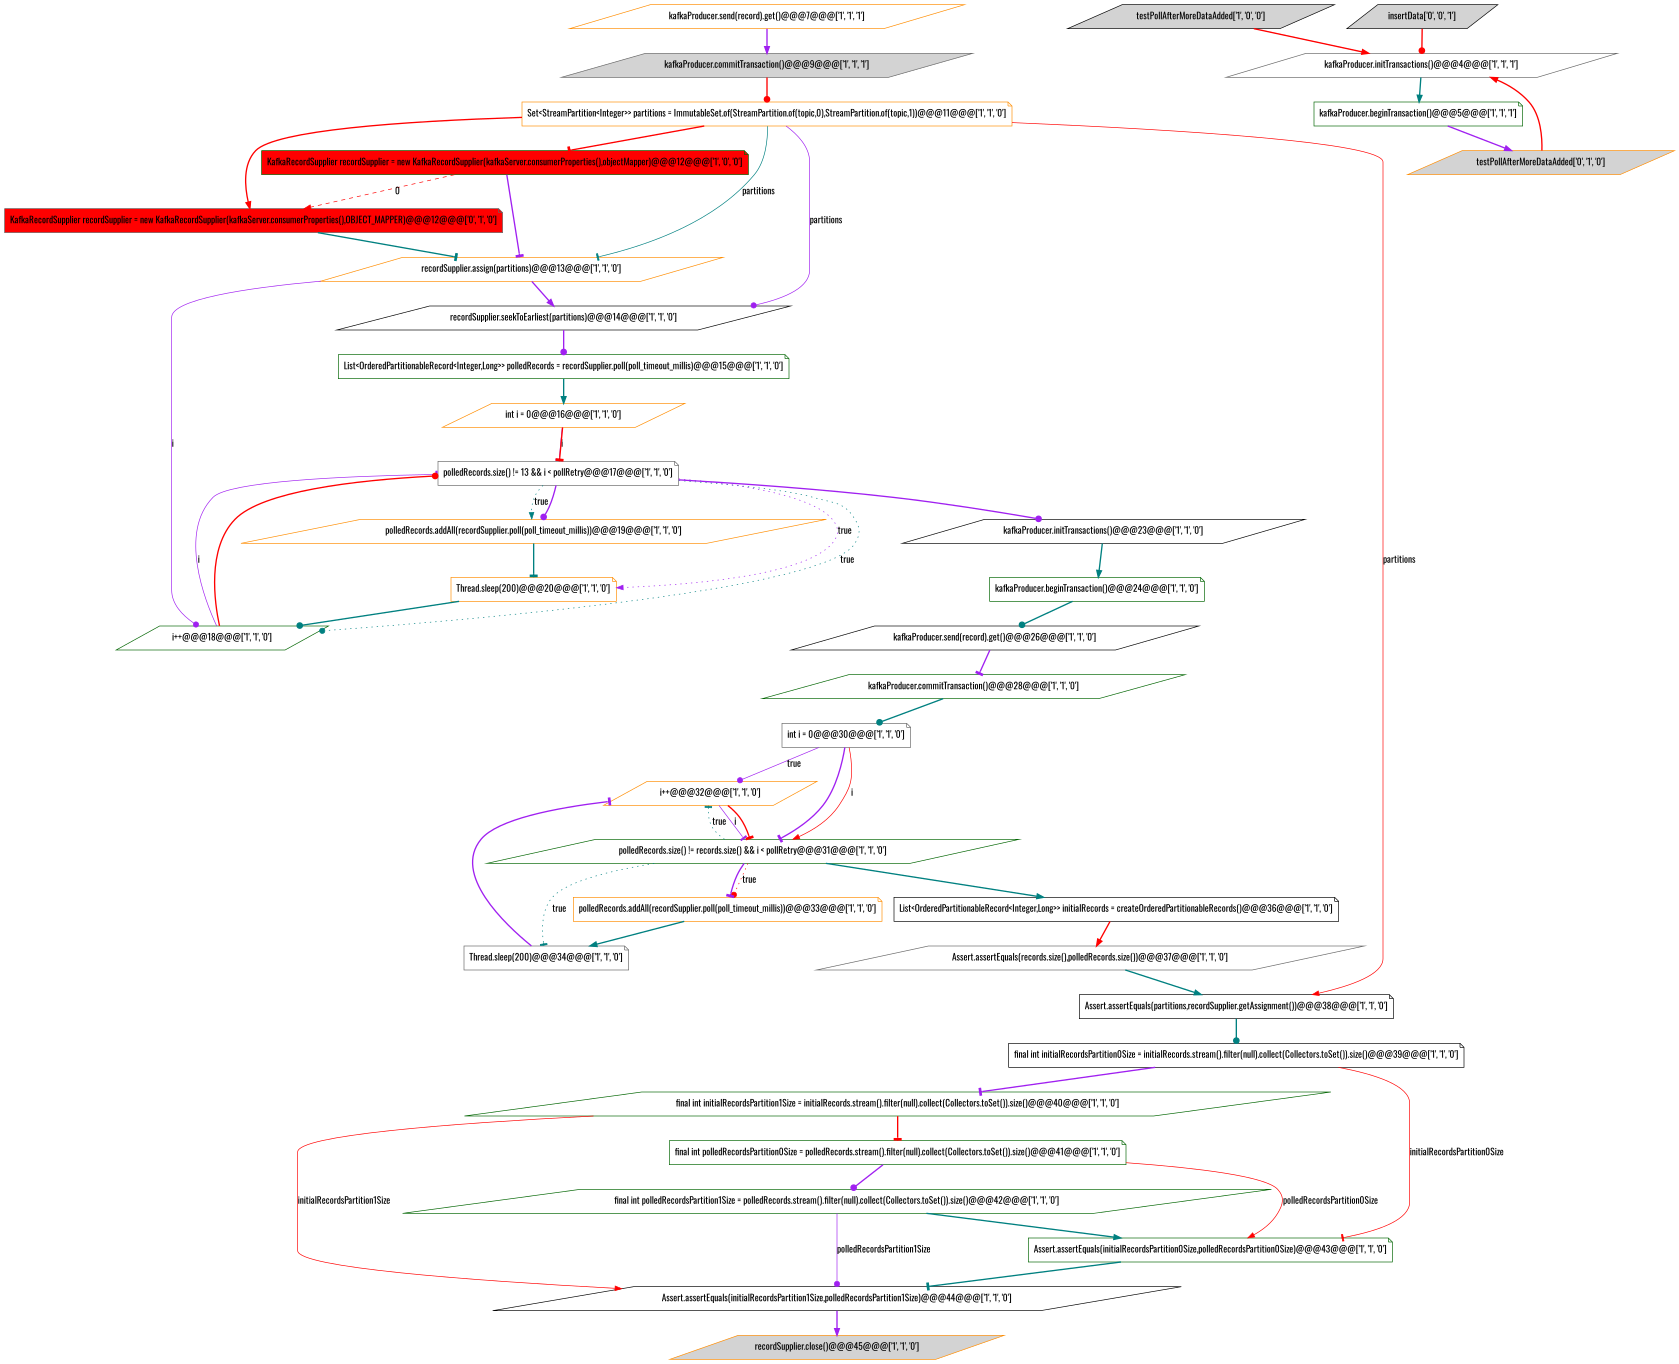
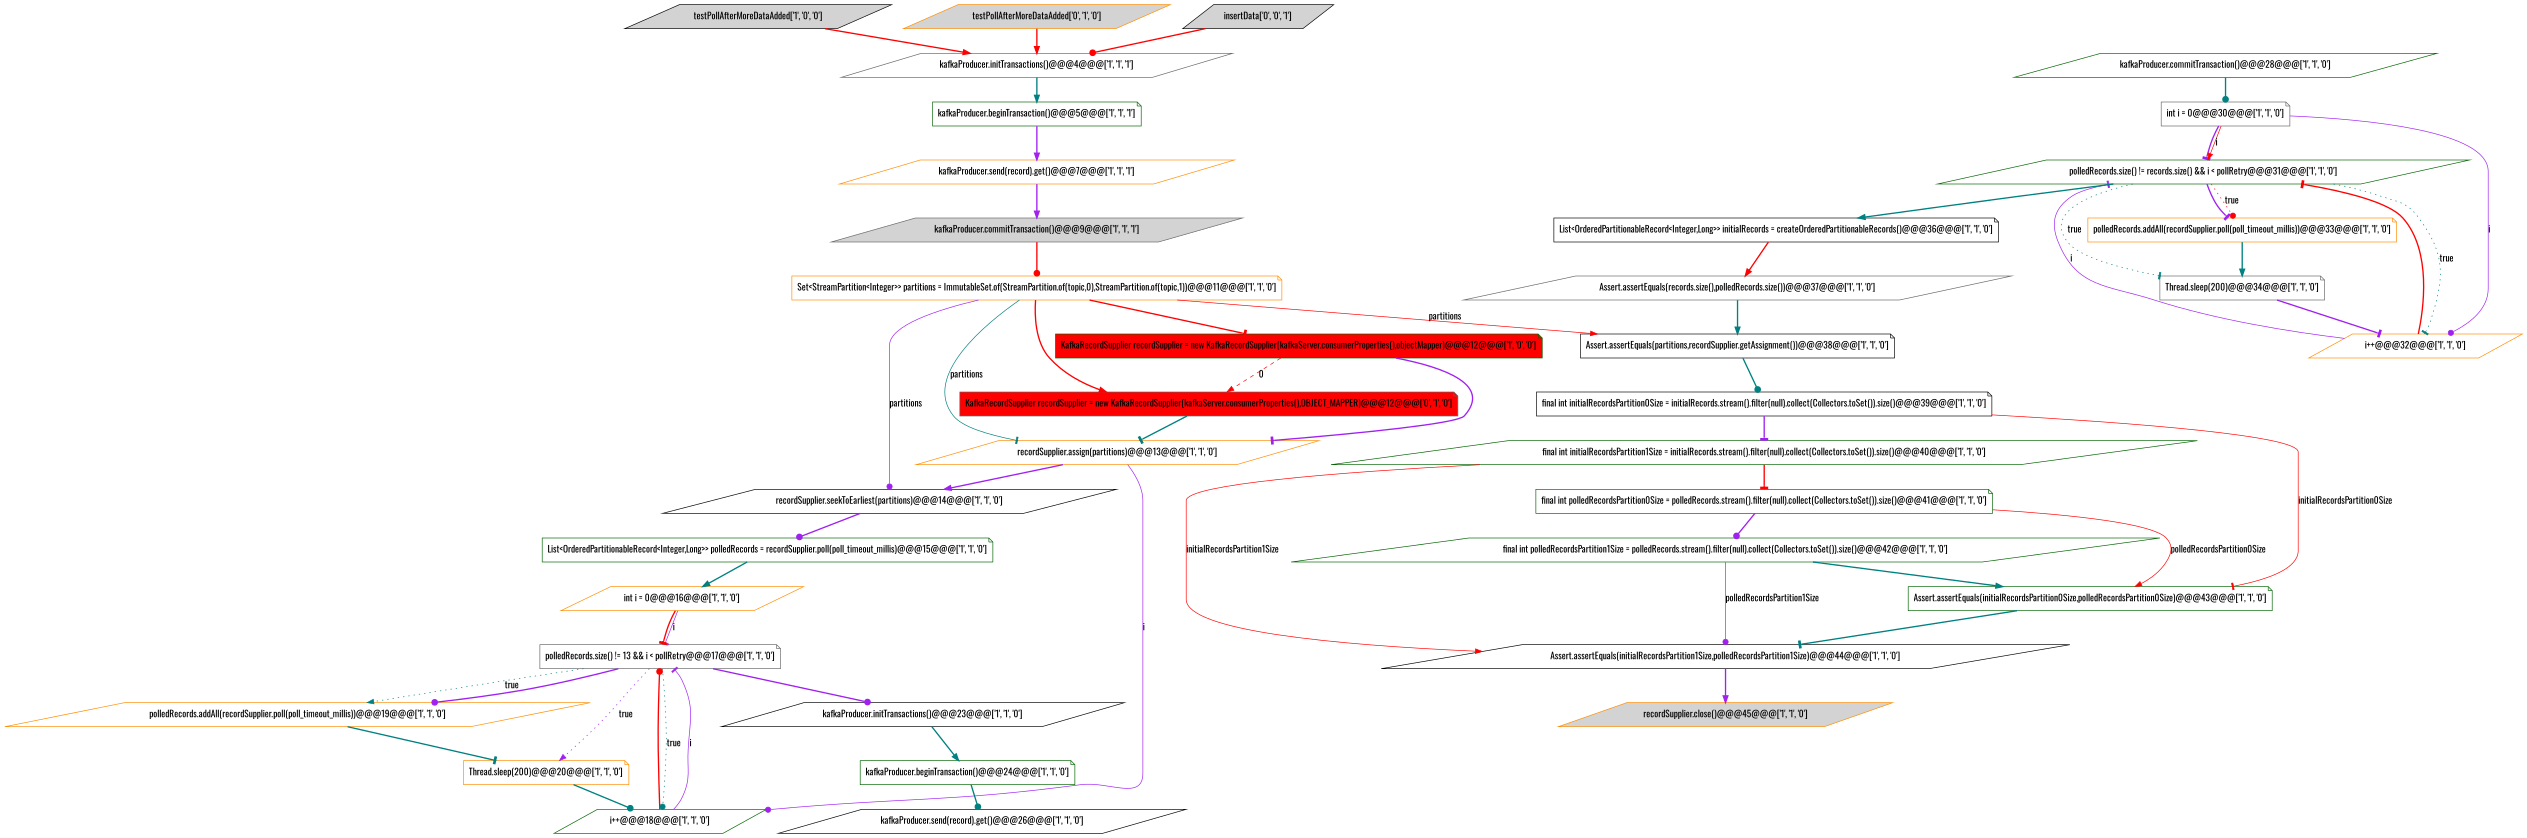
(1476, 137) -> (1037, 140)
(985, 661) -> none
(794, 764) -> (2490, 230)
